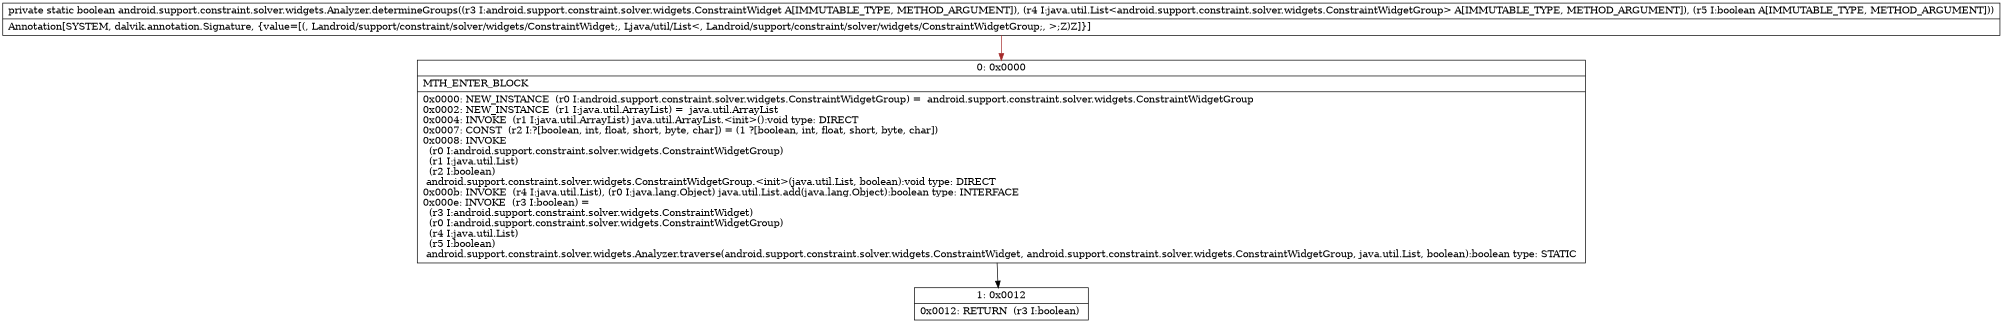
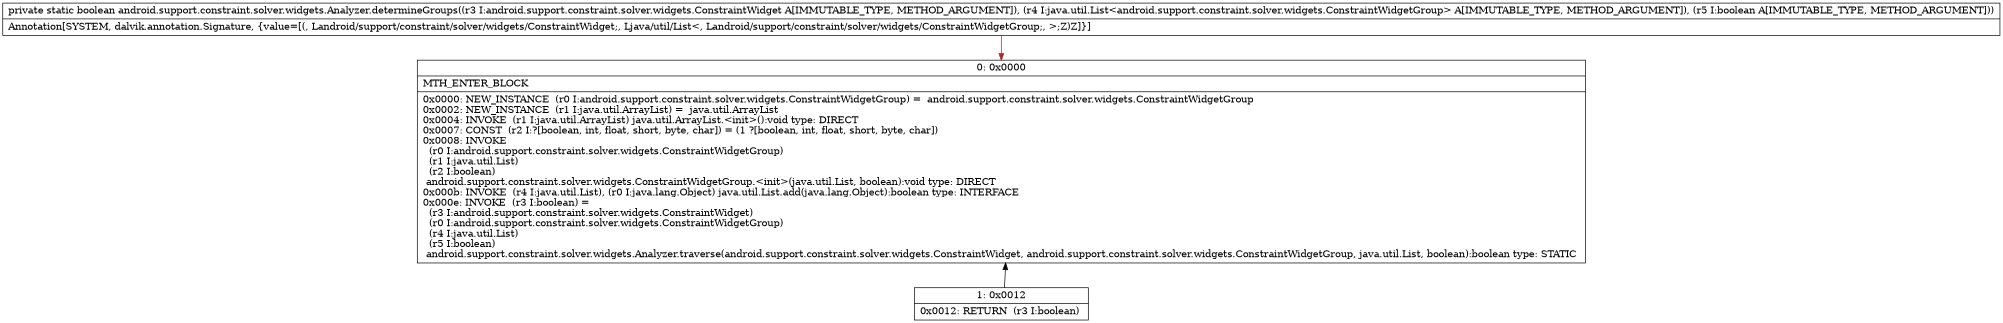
(997, 272) -> (1005, 279)
